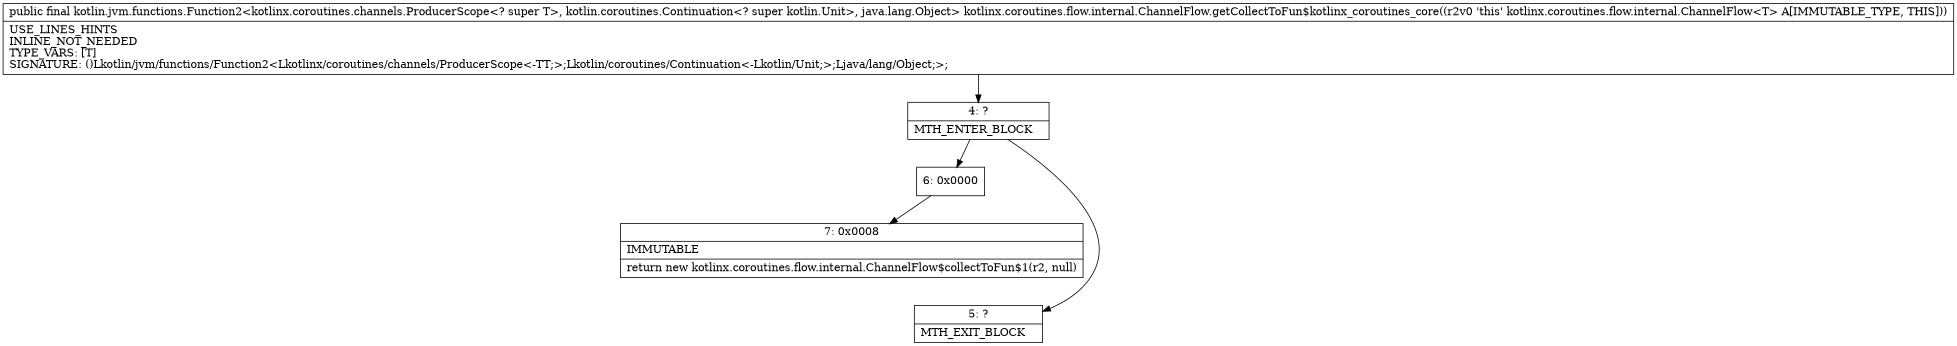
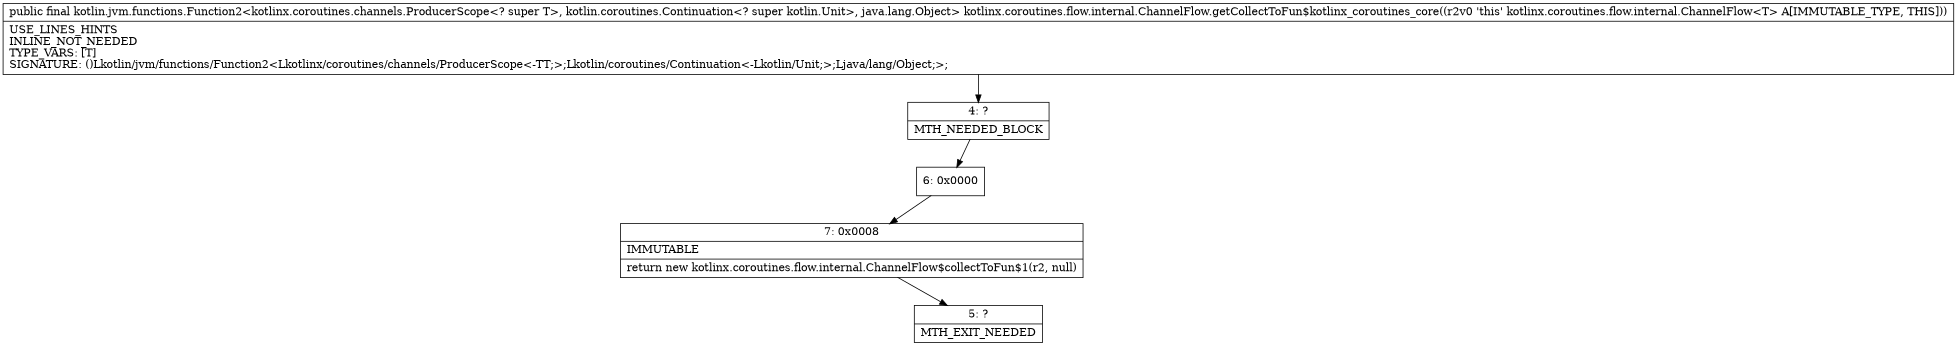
(973, 130) -> (978, 130)
(1090, 218) -> (919, 289)
(973, 333) -> (978, 333)
